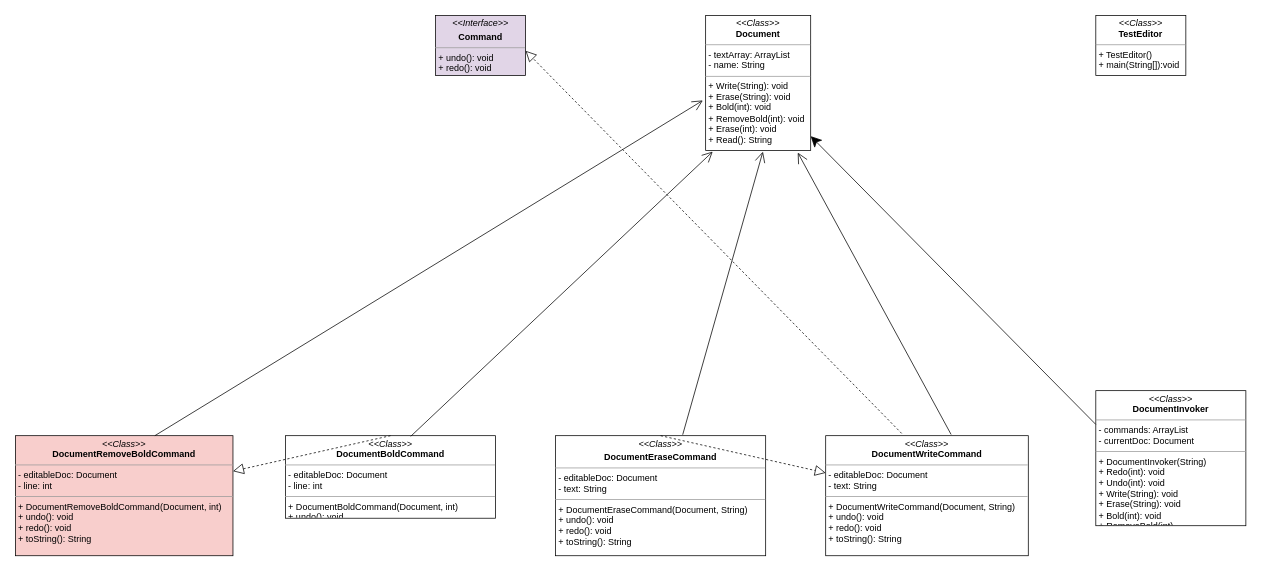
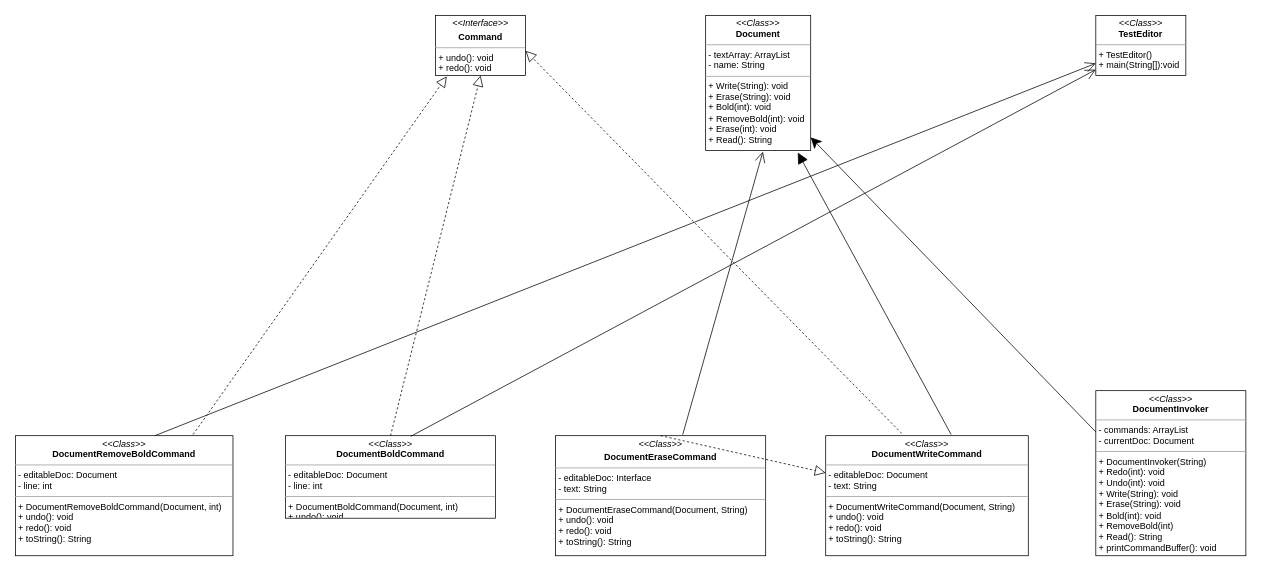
(480, 45) -> (480, 45)
(801, 158) -> (803, 163)
(463, 247) -> (847, 161)
none -> (277, 315)
(503, 349) -> (752, 253)
(317, 452) -> (434, 261)
(1170, 458) -> (1170, 473)
(651, 479) -> (651, 479)
(124, 495) -> (124, 495)
